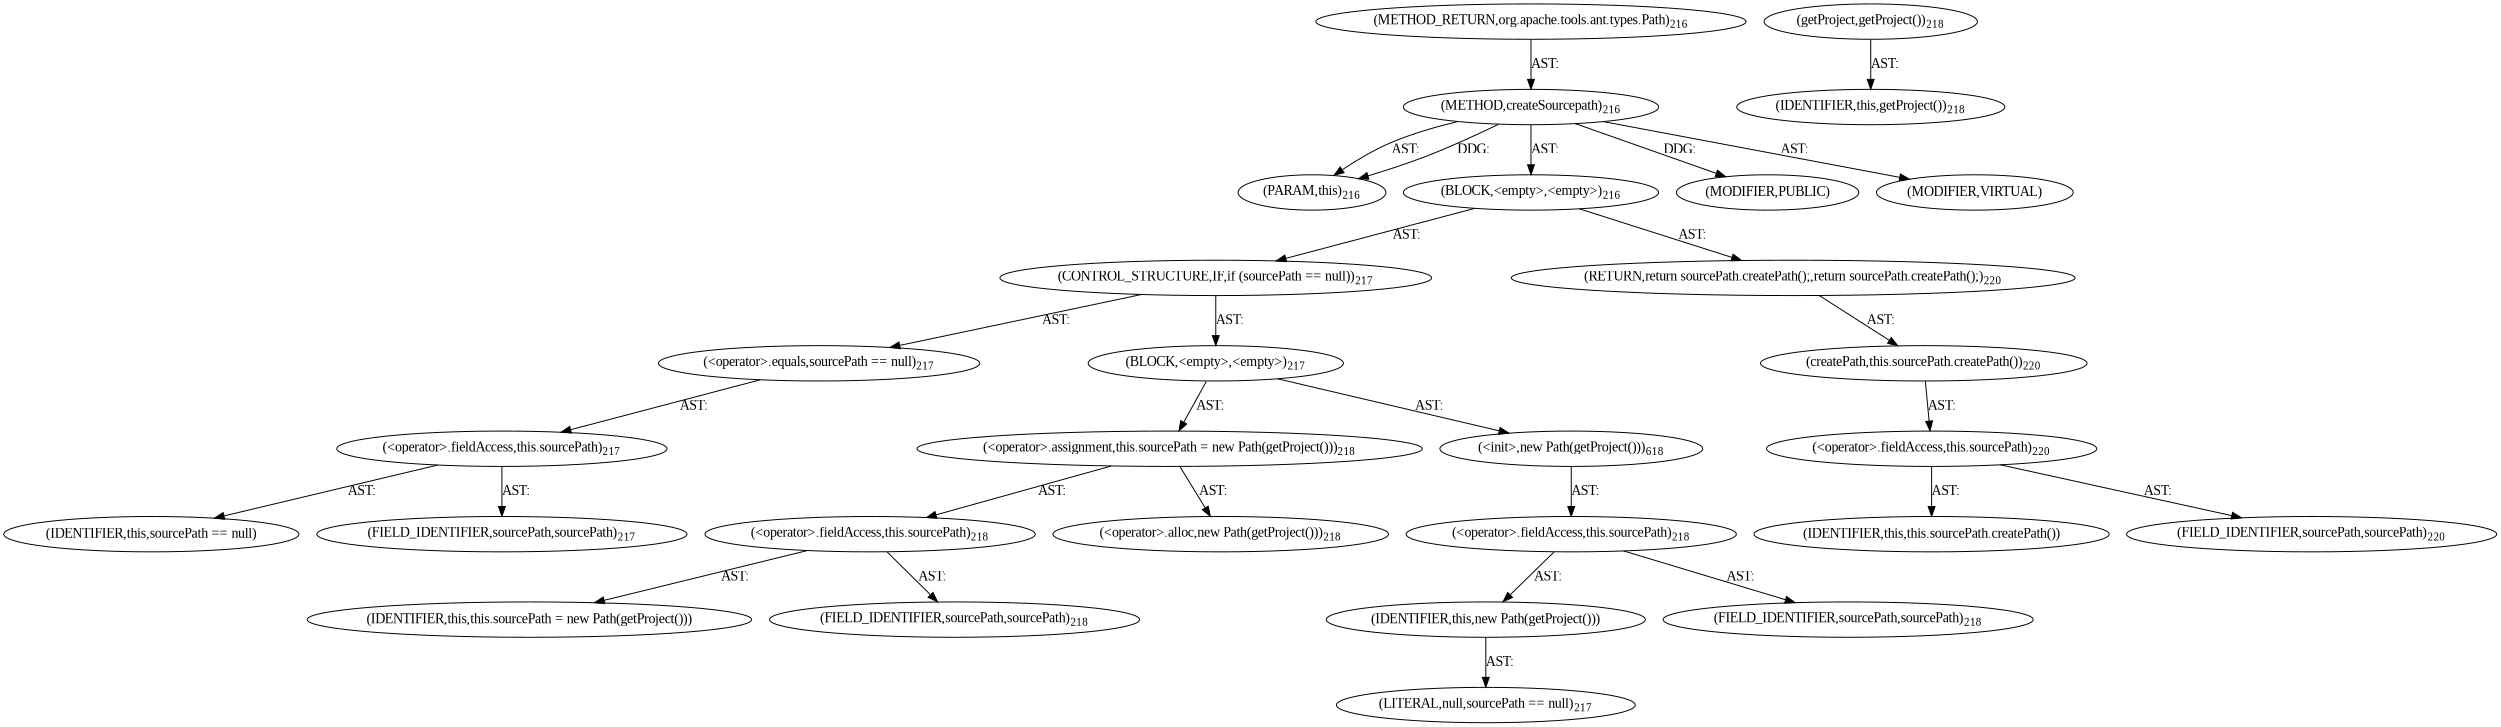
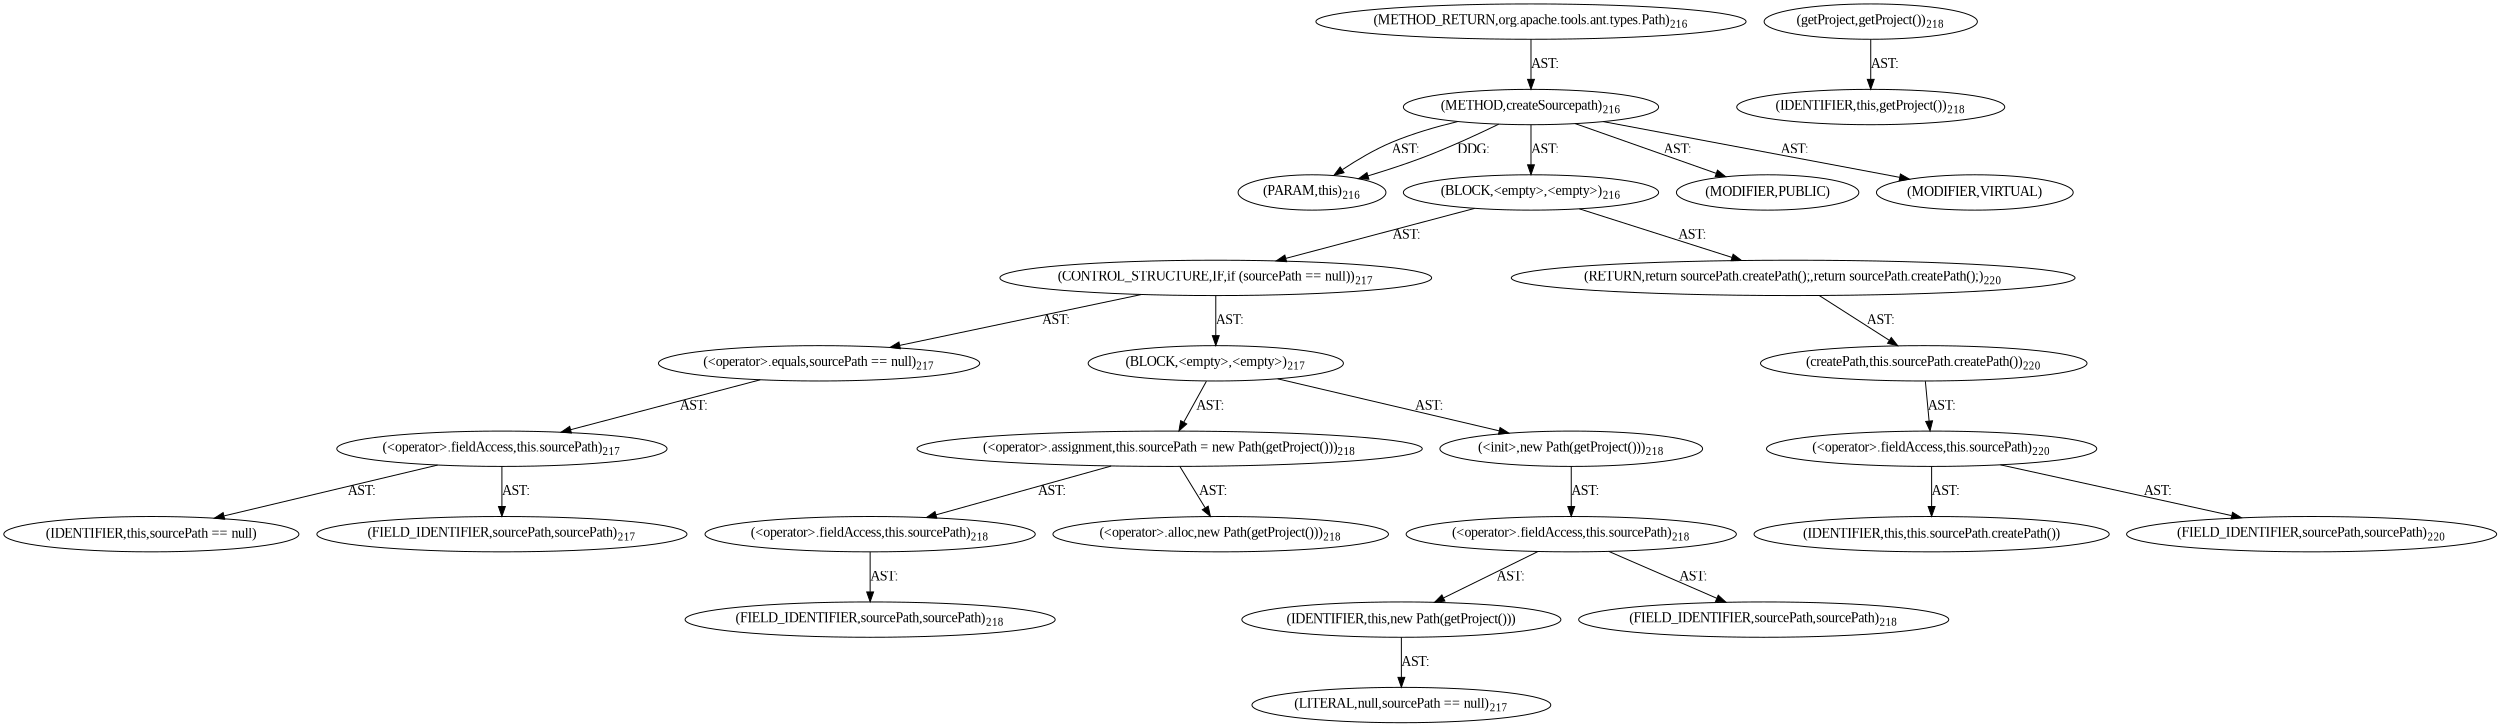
(1682, 150) -> (1680, 150)
(1655, 447) -> (1655, 447)
(529, 620) -> none
